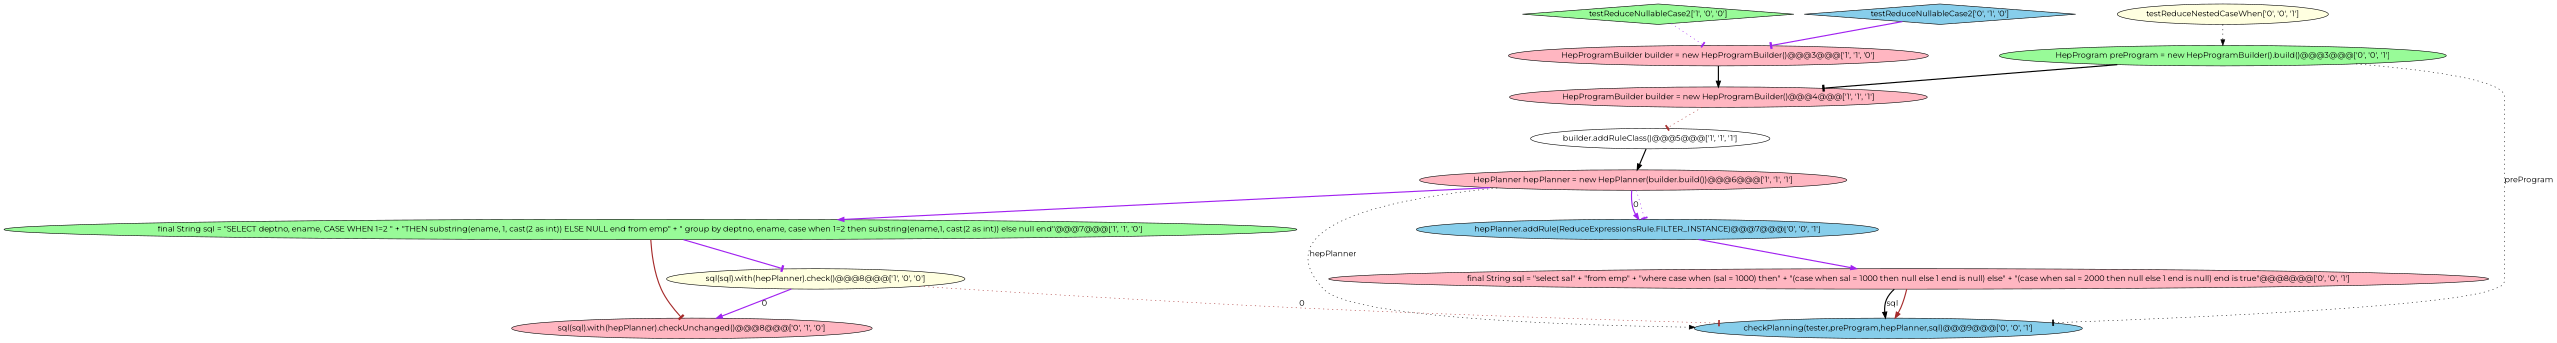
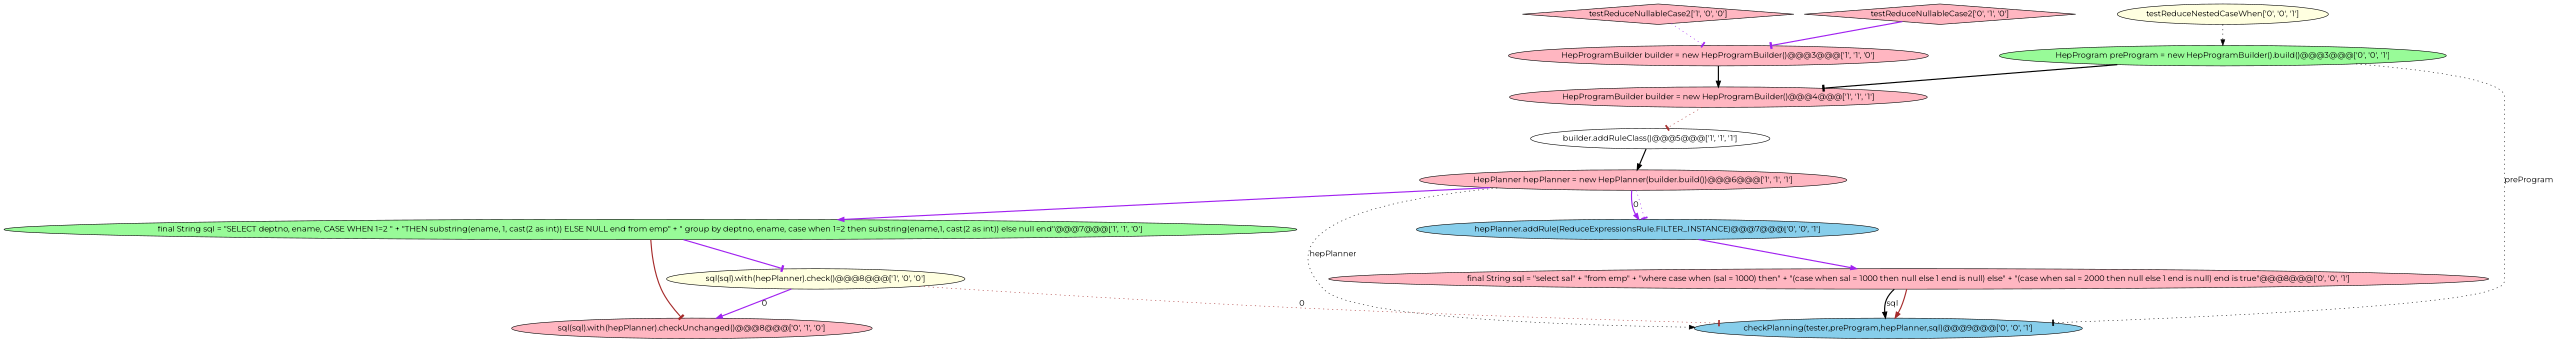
(1658, 14) -> (1658, 14)
(1940, 14) -> (1940, 14)
